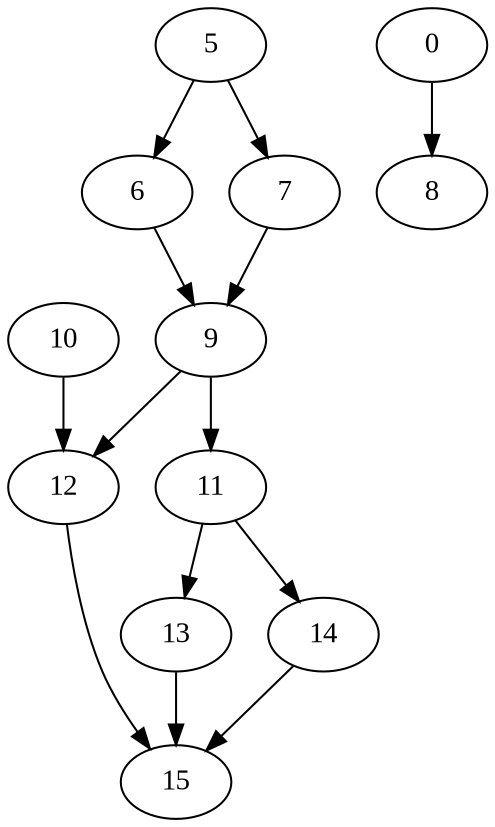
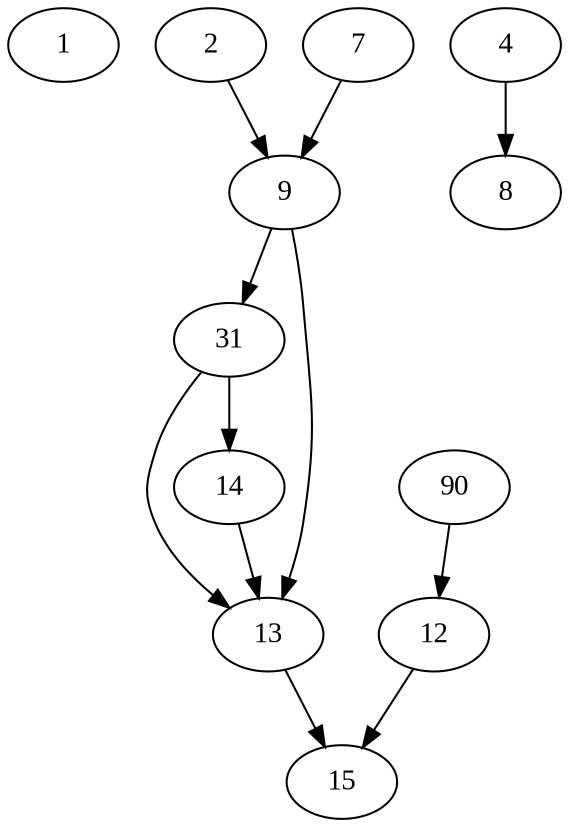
none -> (63, 45)
(211, 45) -> none
(432, 45) -> (506, 45)
(137, 192) -> (211, 45)
(63, 340) -> (454, 487)
(145, 406) -> (311, 405)
(211, 487) -> (229, 340)
(257, 701) -> (246, 551)
